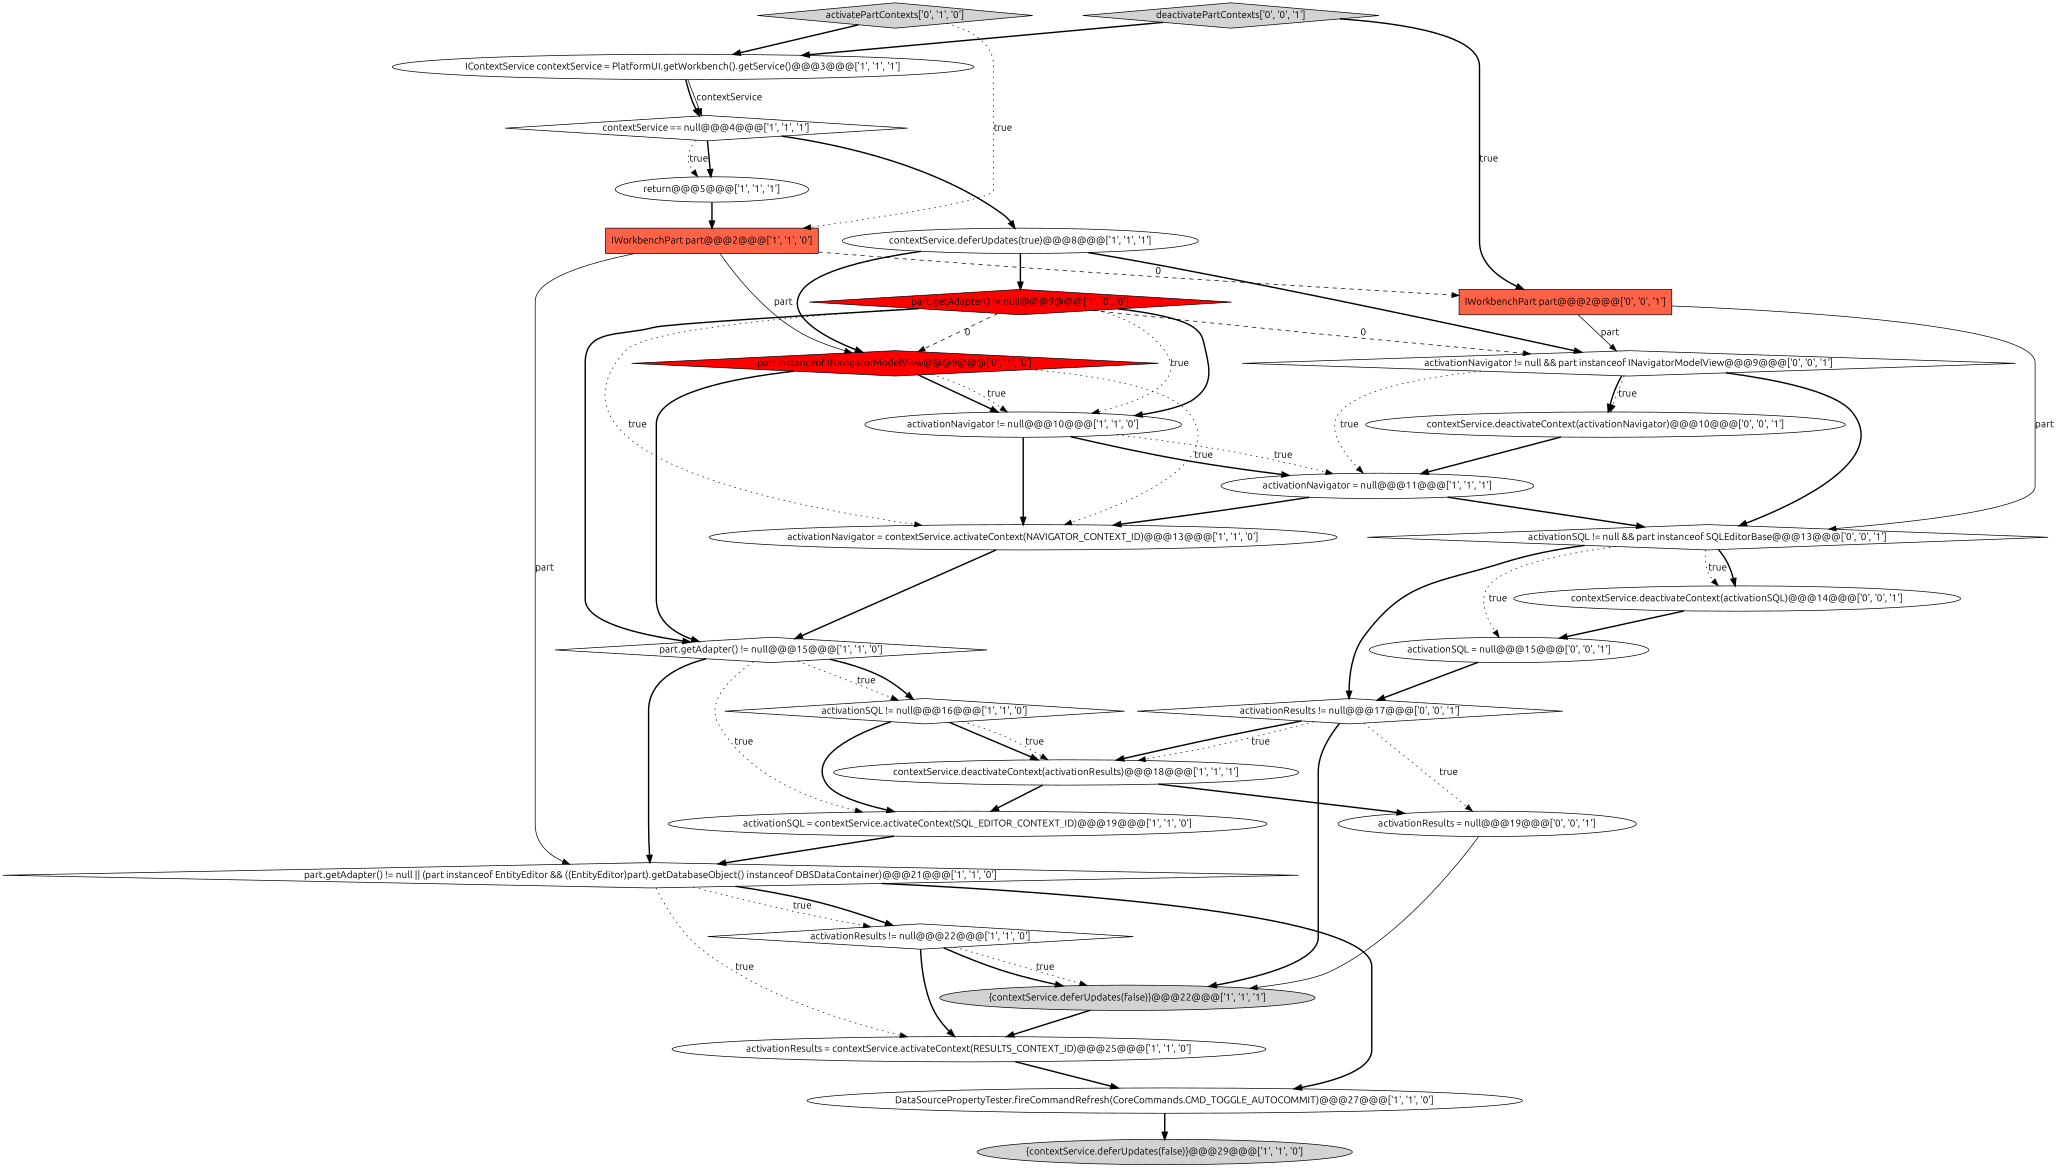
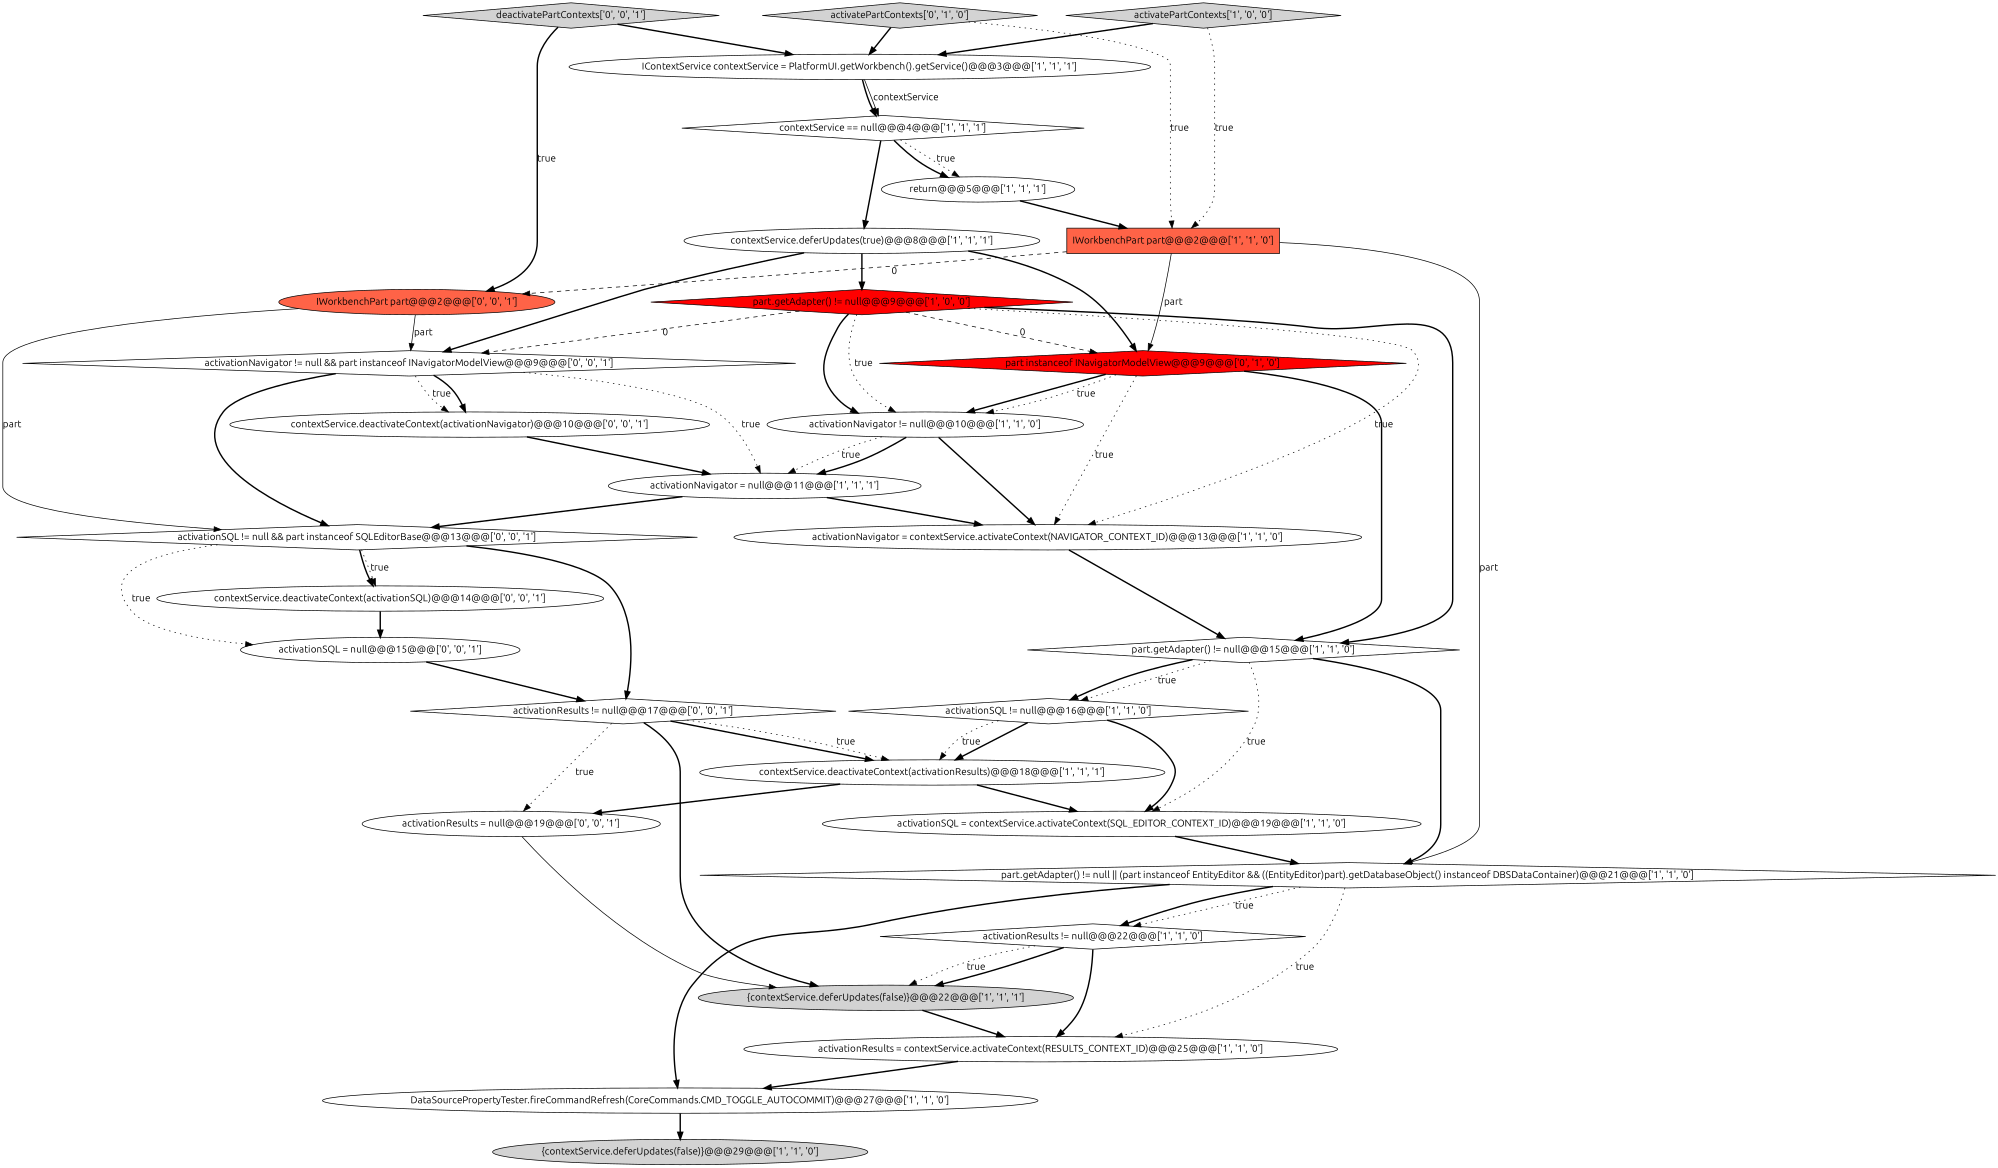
none -> (1203, 15)
(1565, 302) -> (417, 302)
